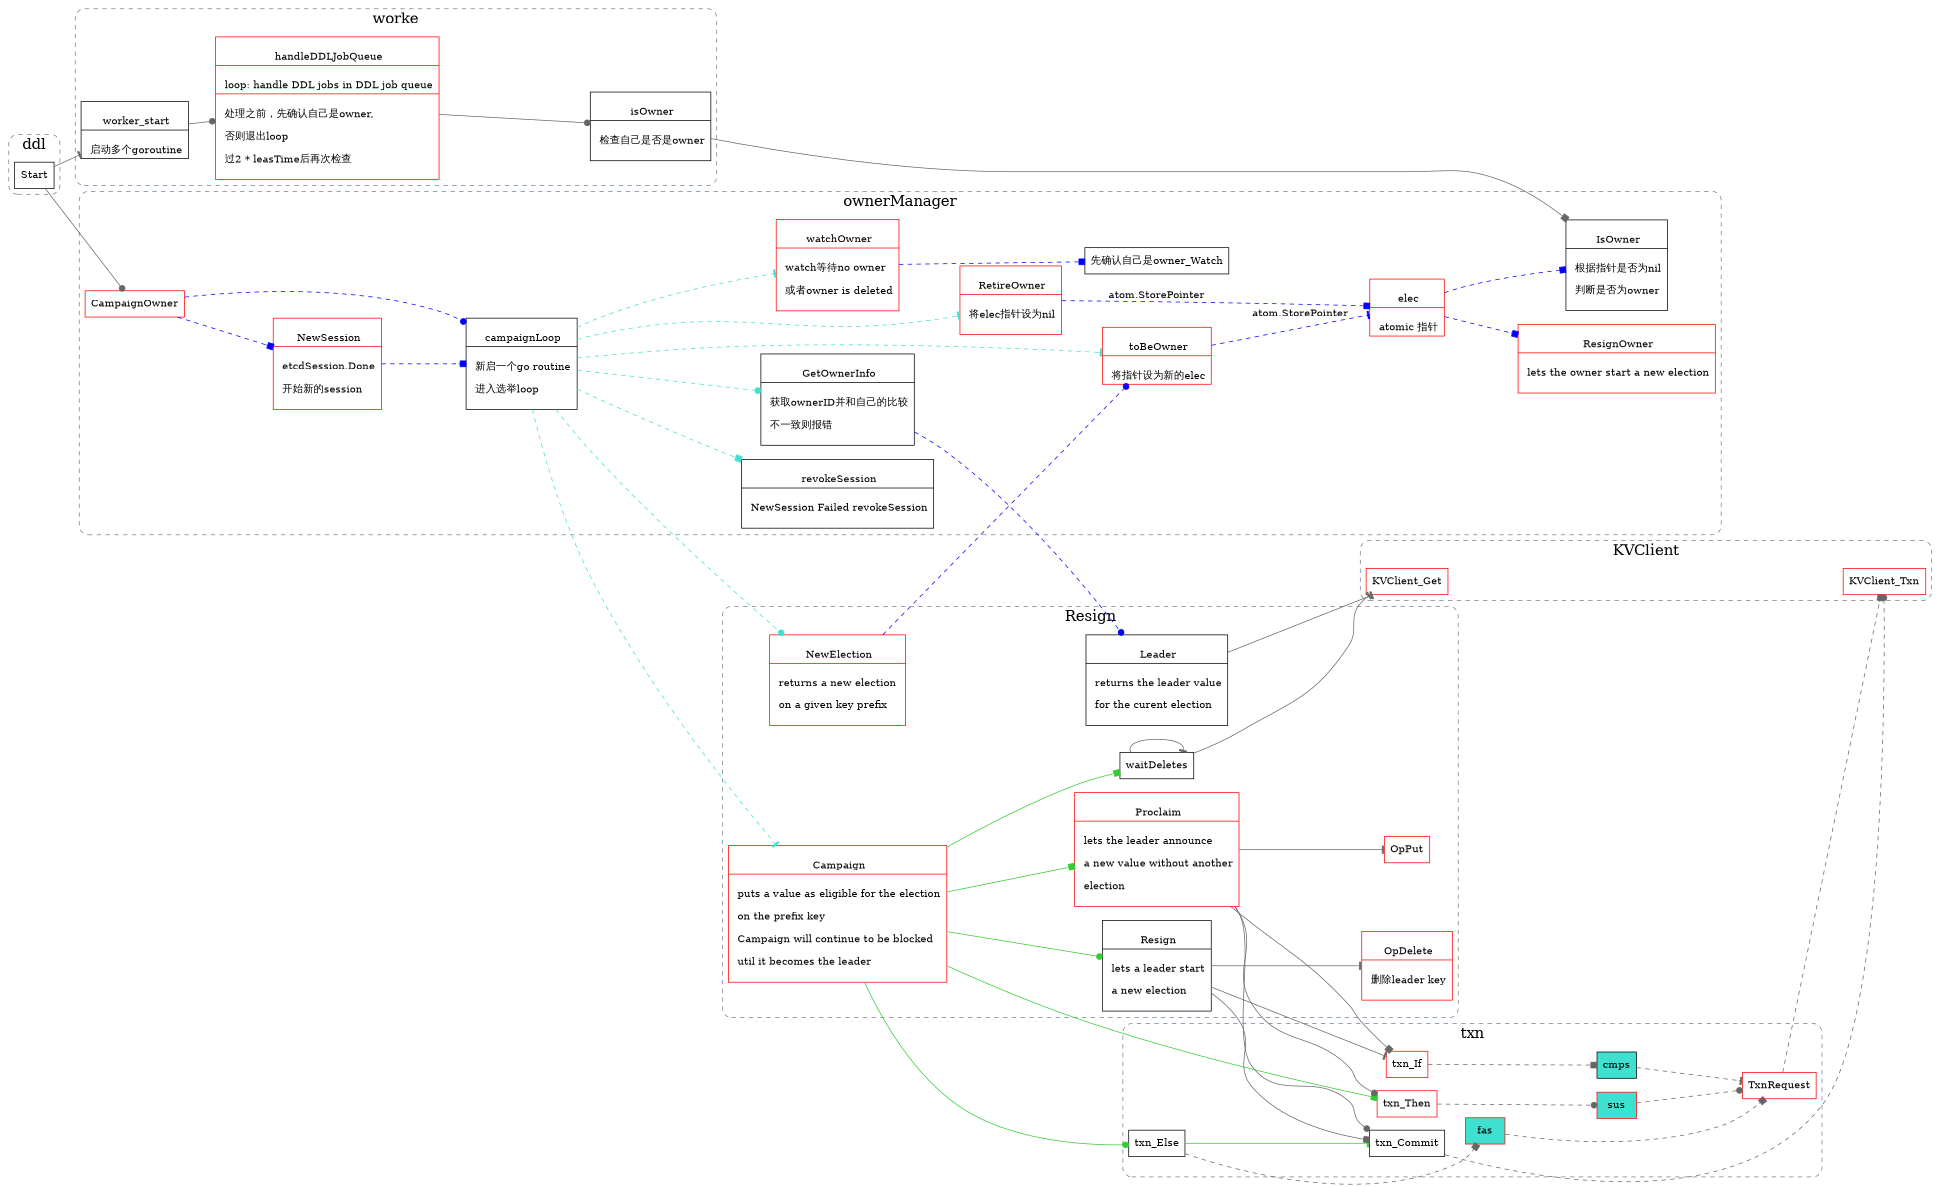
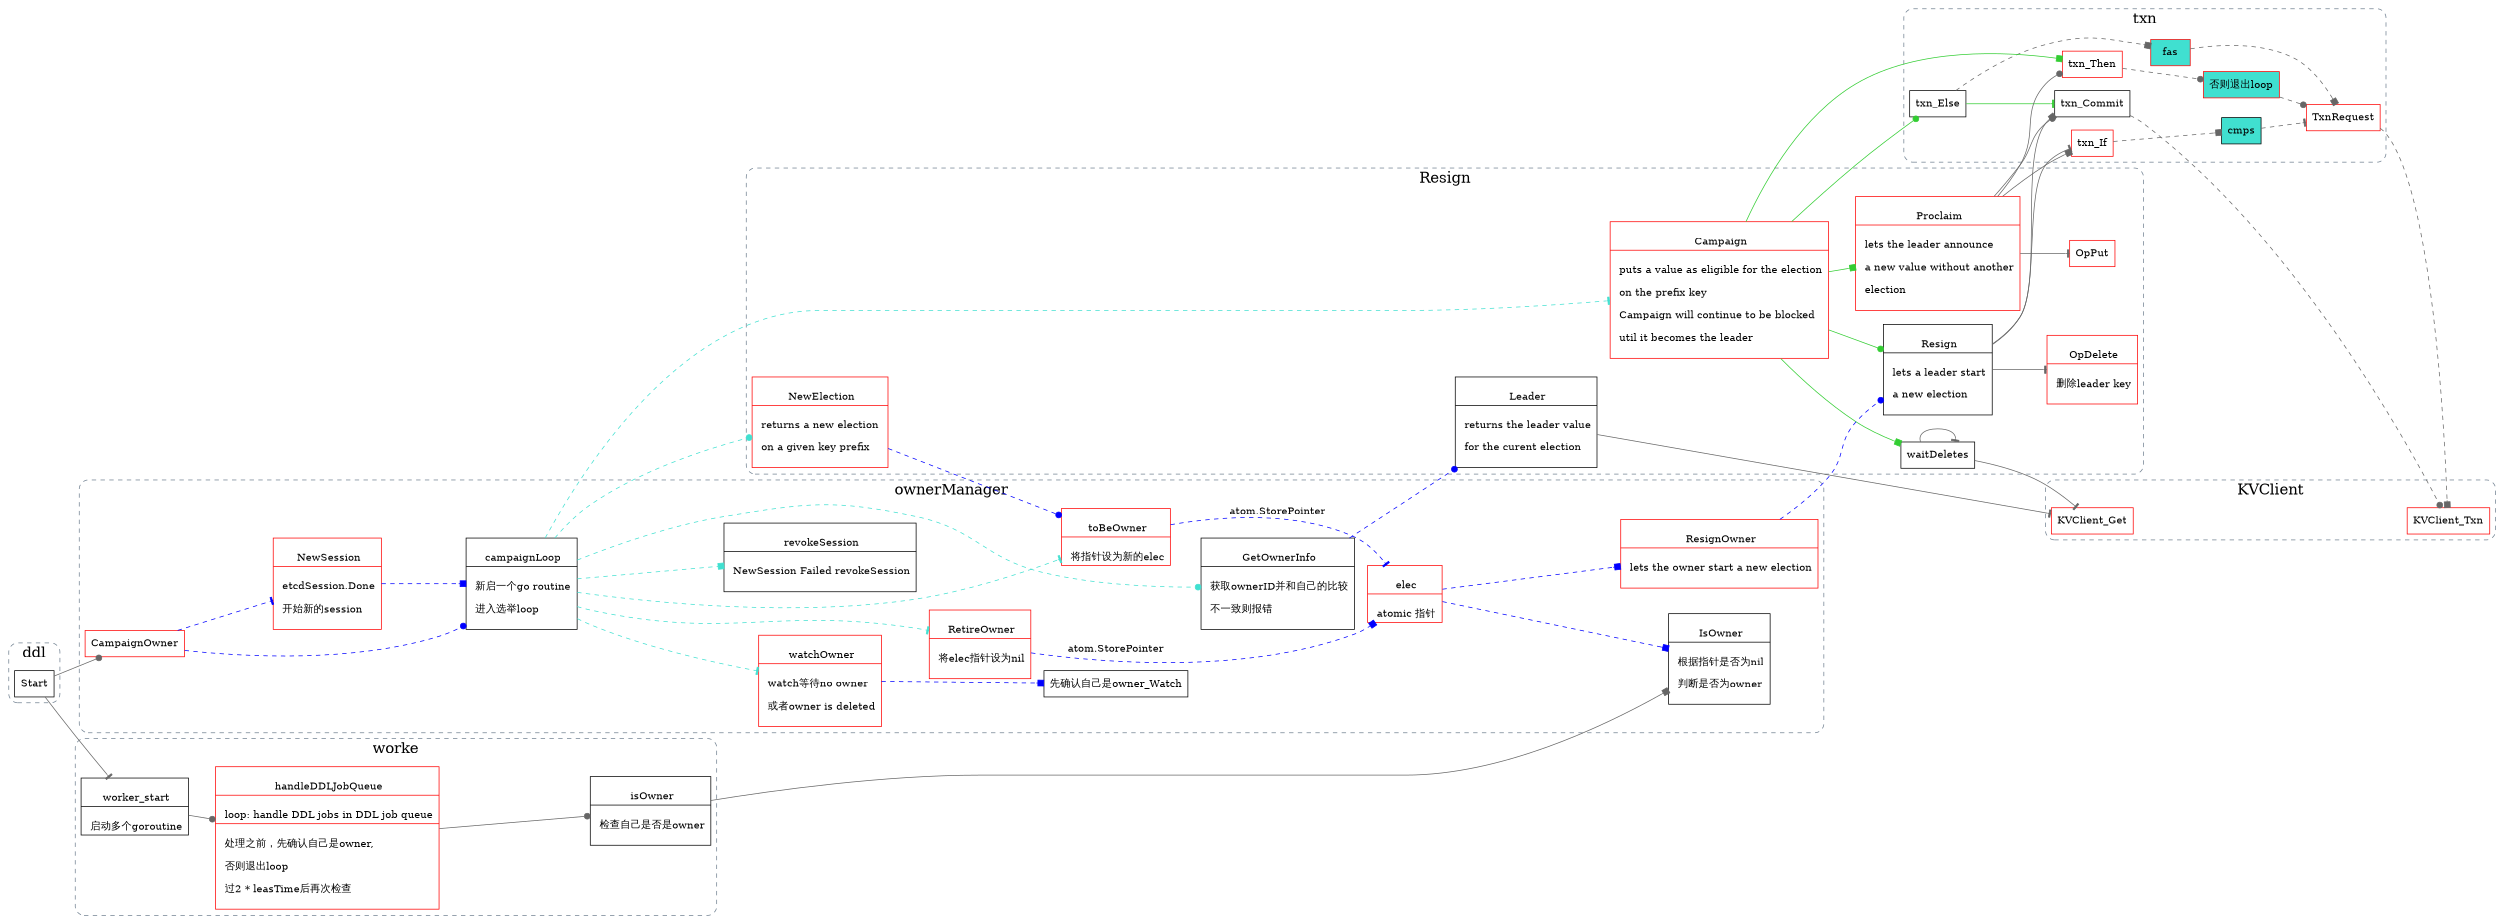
(222, 331) -> (224, 616)
none -> (1836, 466)
(1617, 1105) -> (2241, 85)
